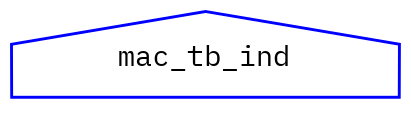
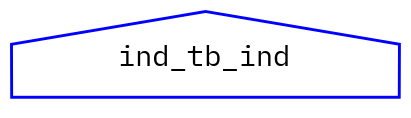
(205, 59) -> (205, 59)
